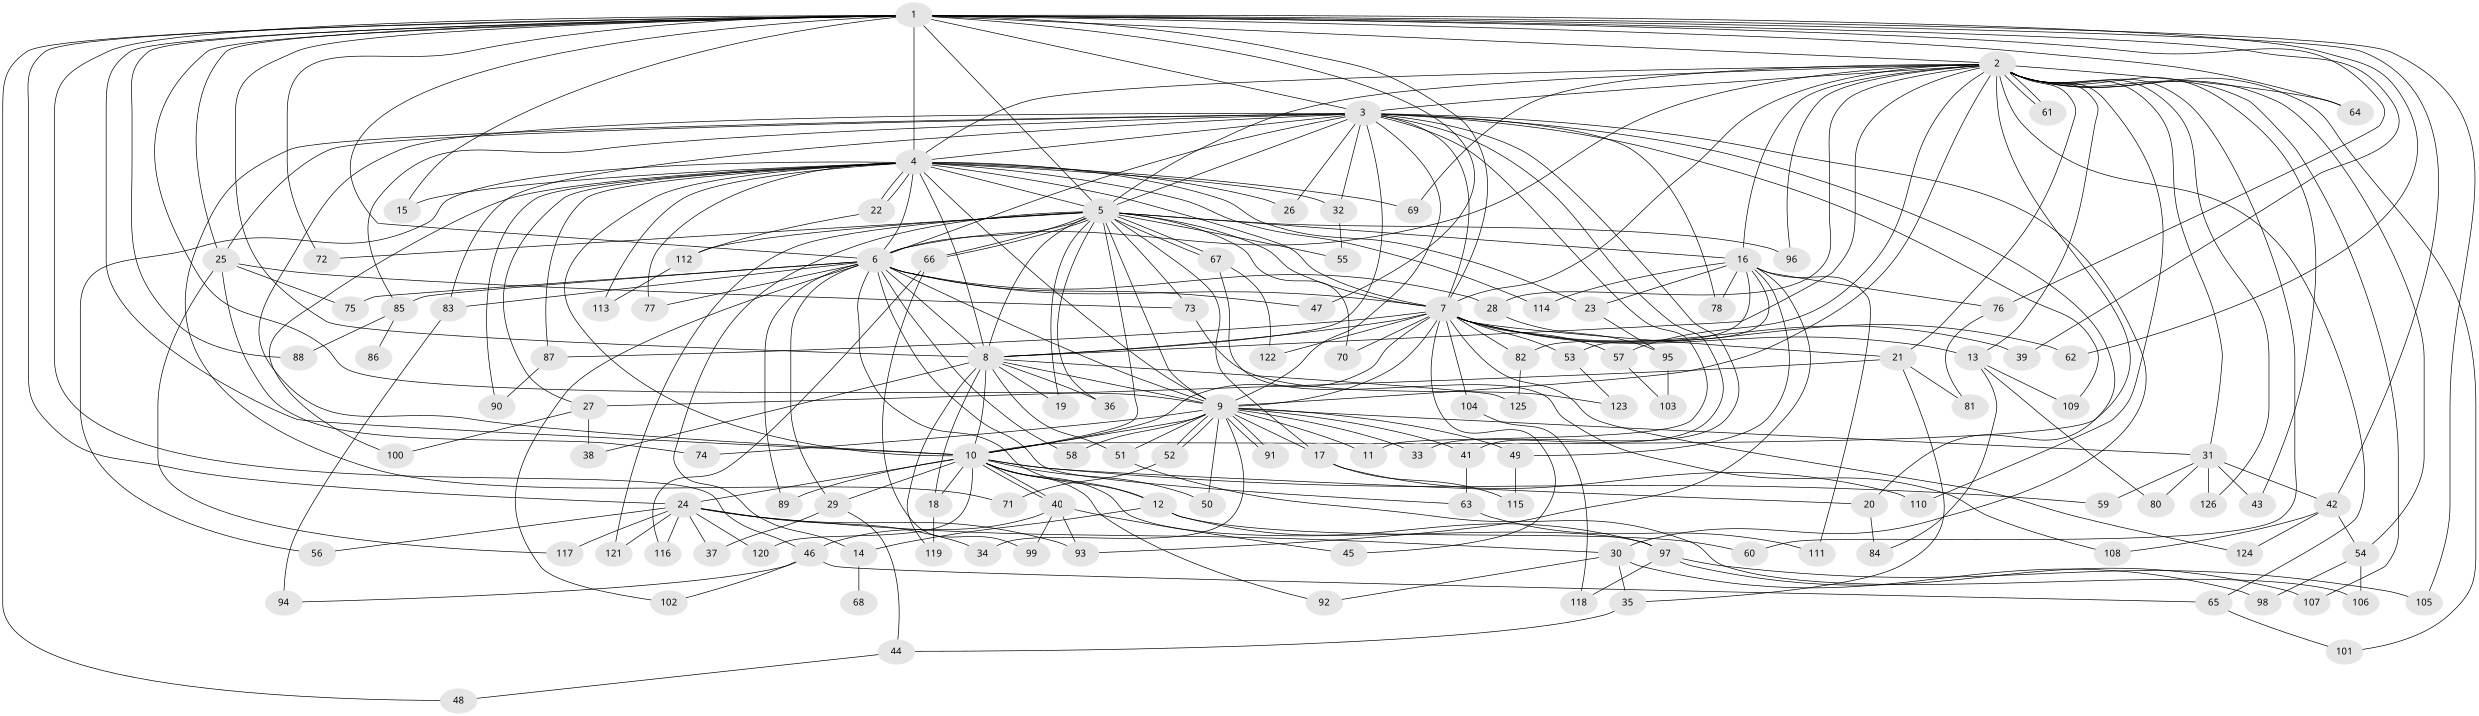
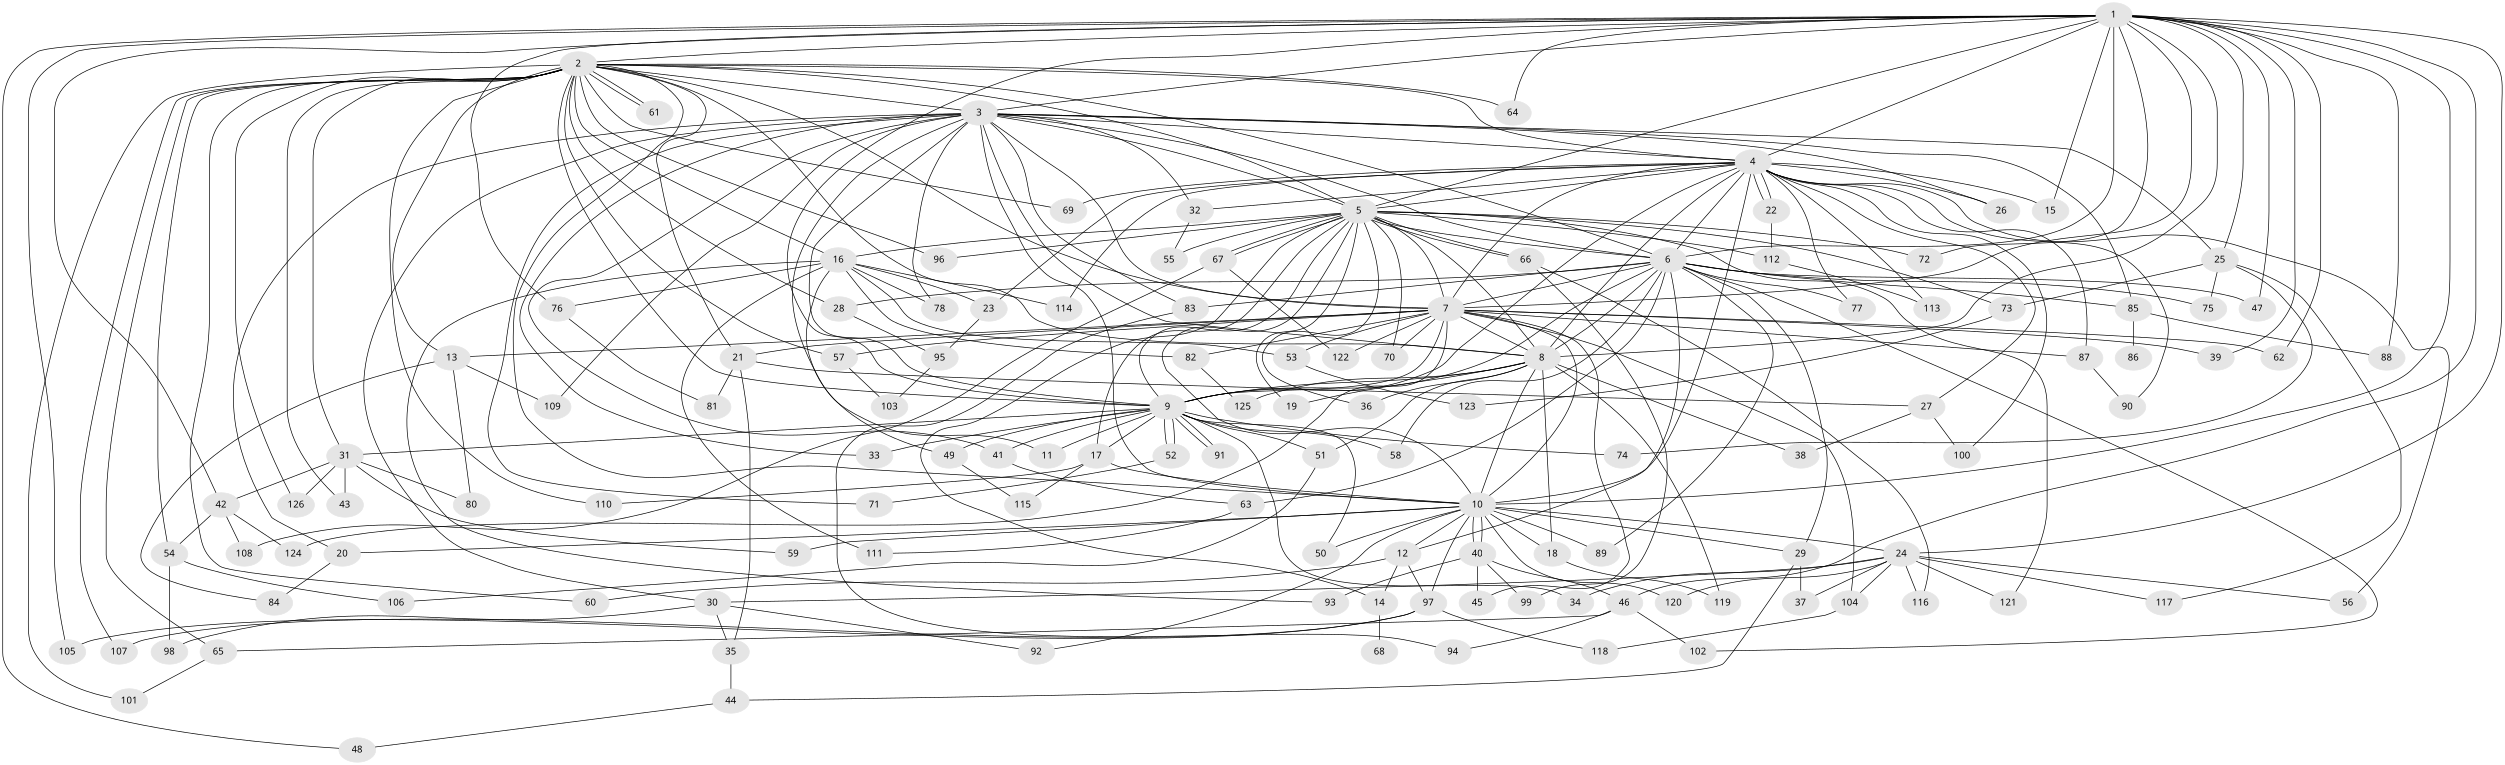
(1098, 435) -> (1284, 489)
(885, 523) -> (1876, 578)
